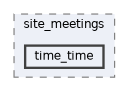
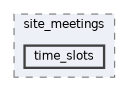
(64, 57) -> (64, 57)
